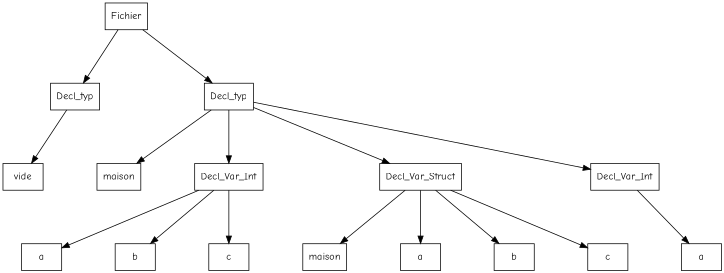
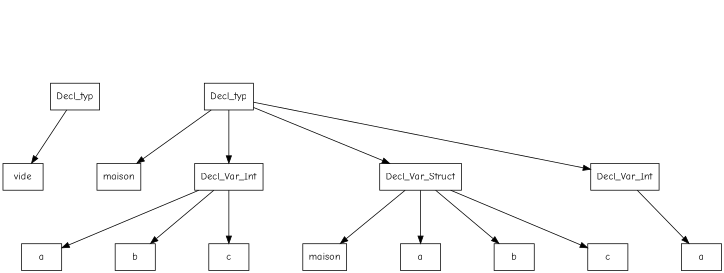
(126, 16) -> none
